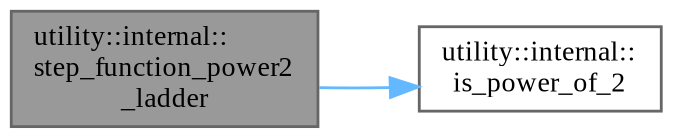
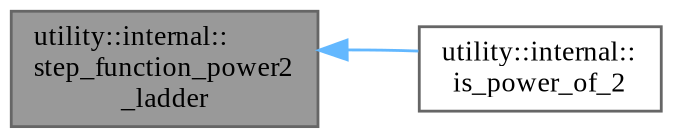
(354, 88) -> (383, 50)
